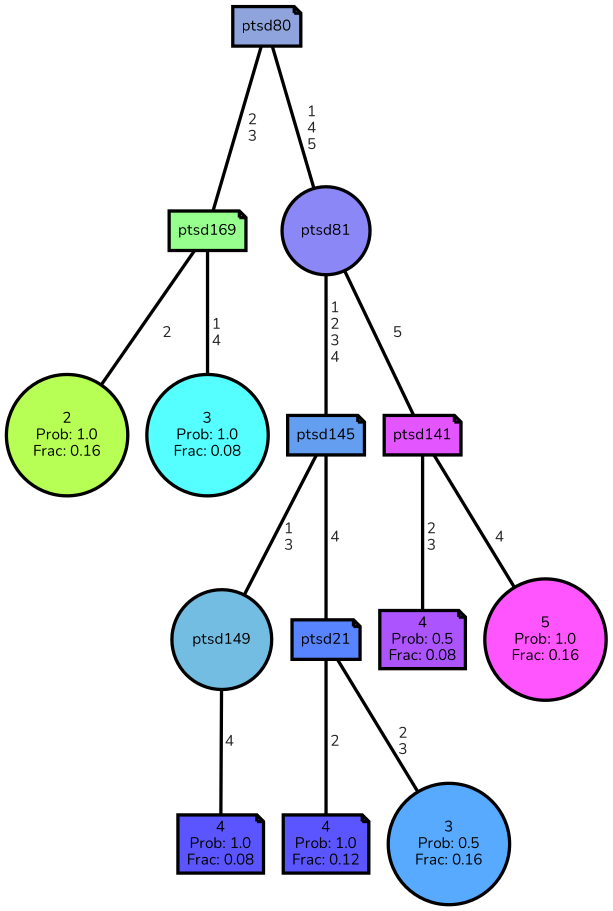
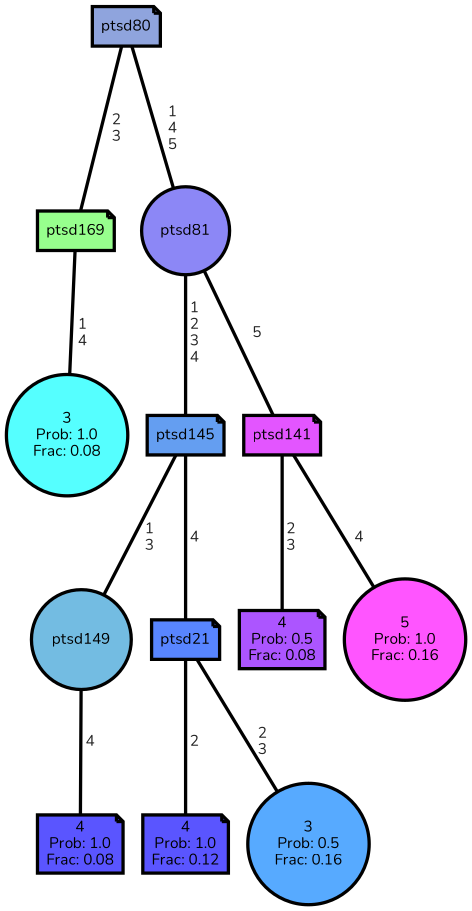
(67, 435) -> none
